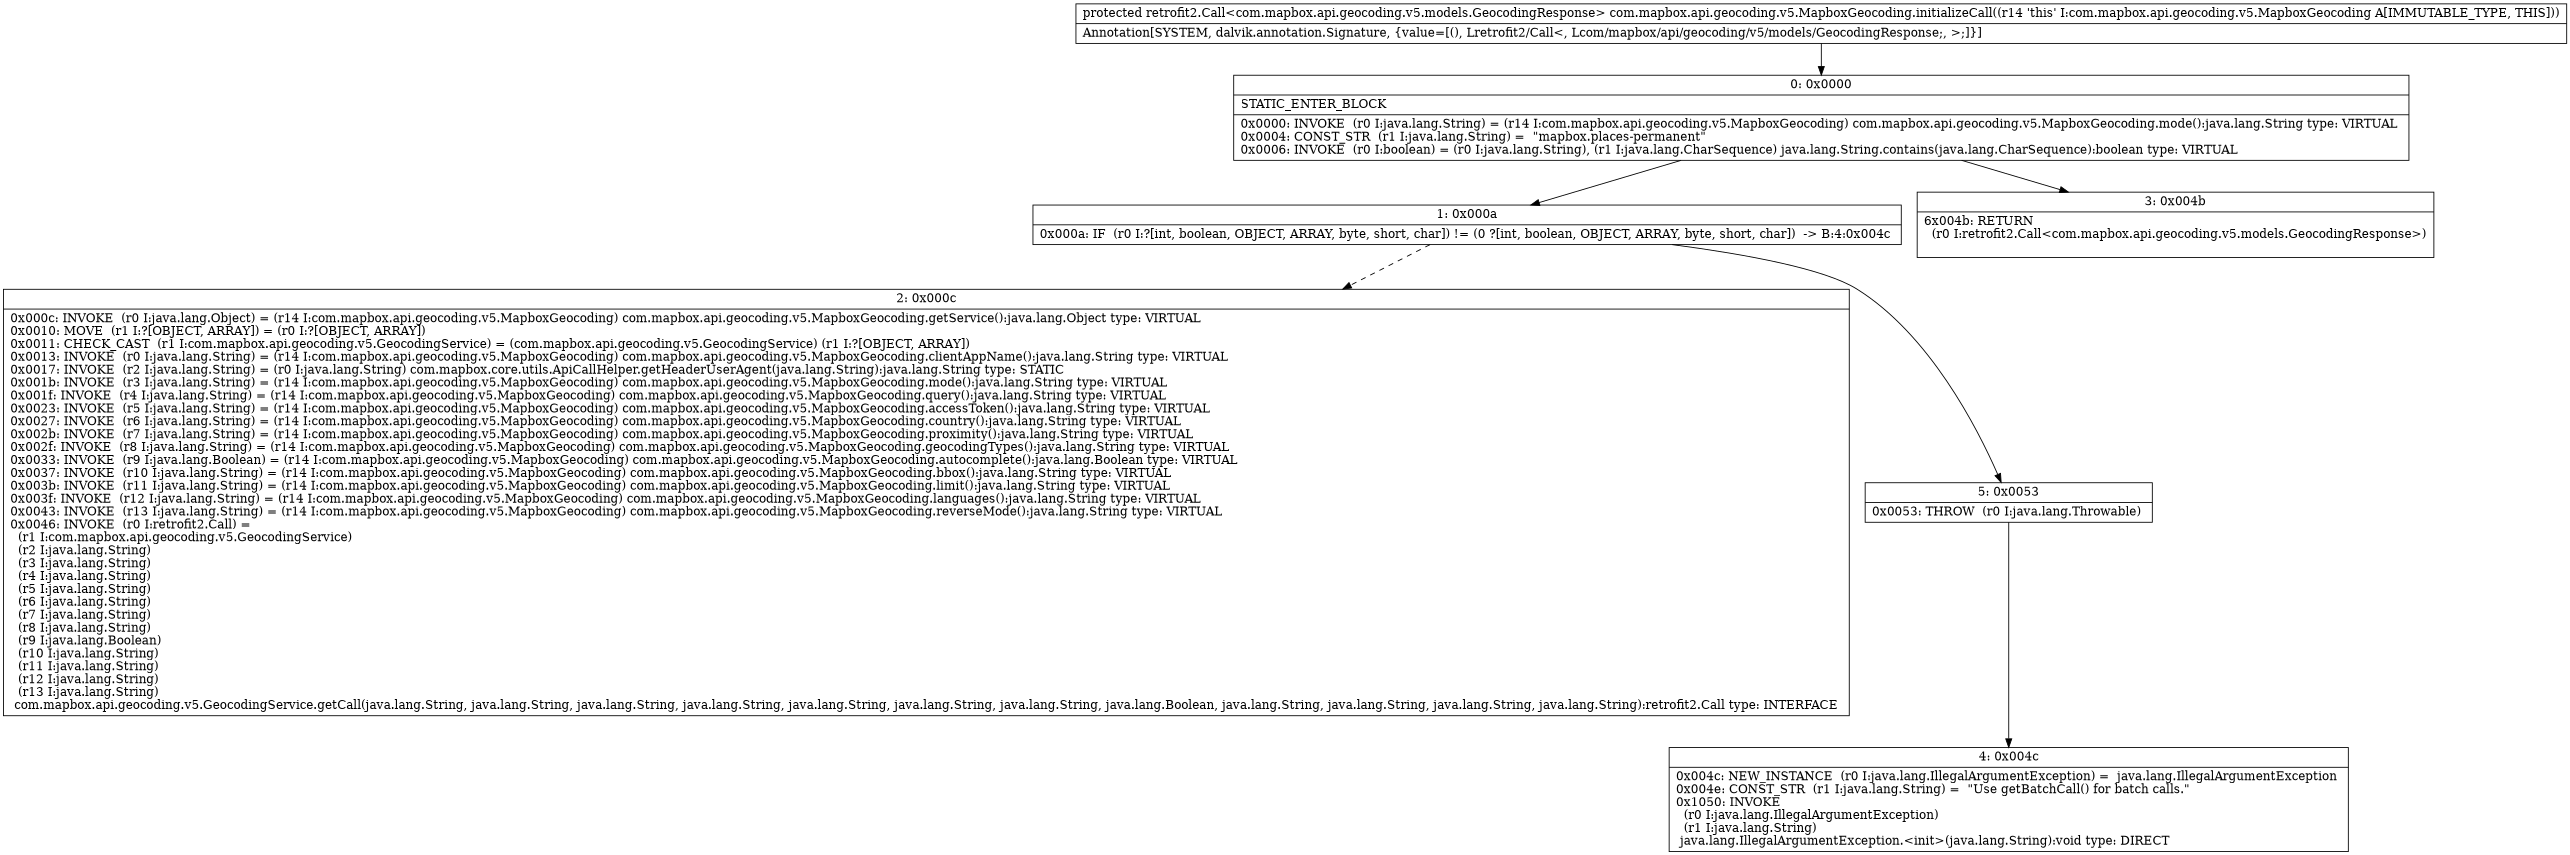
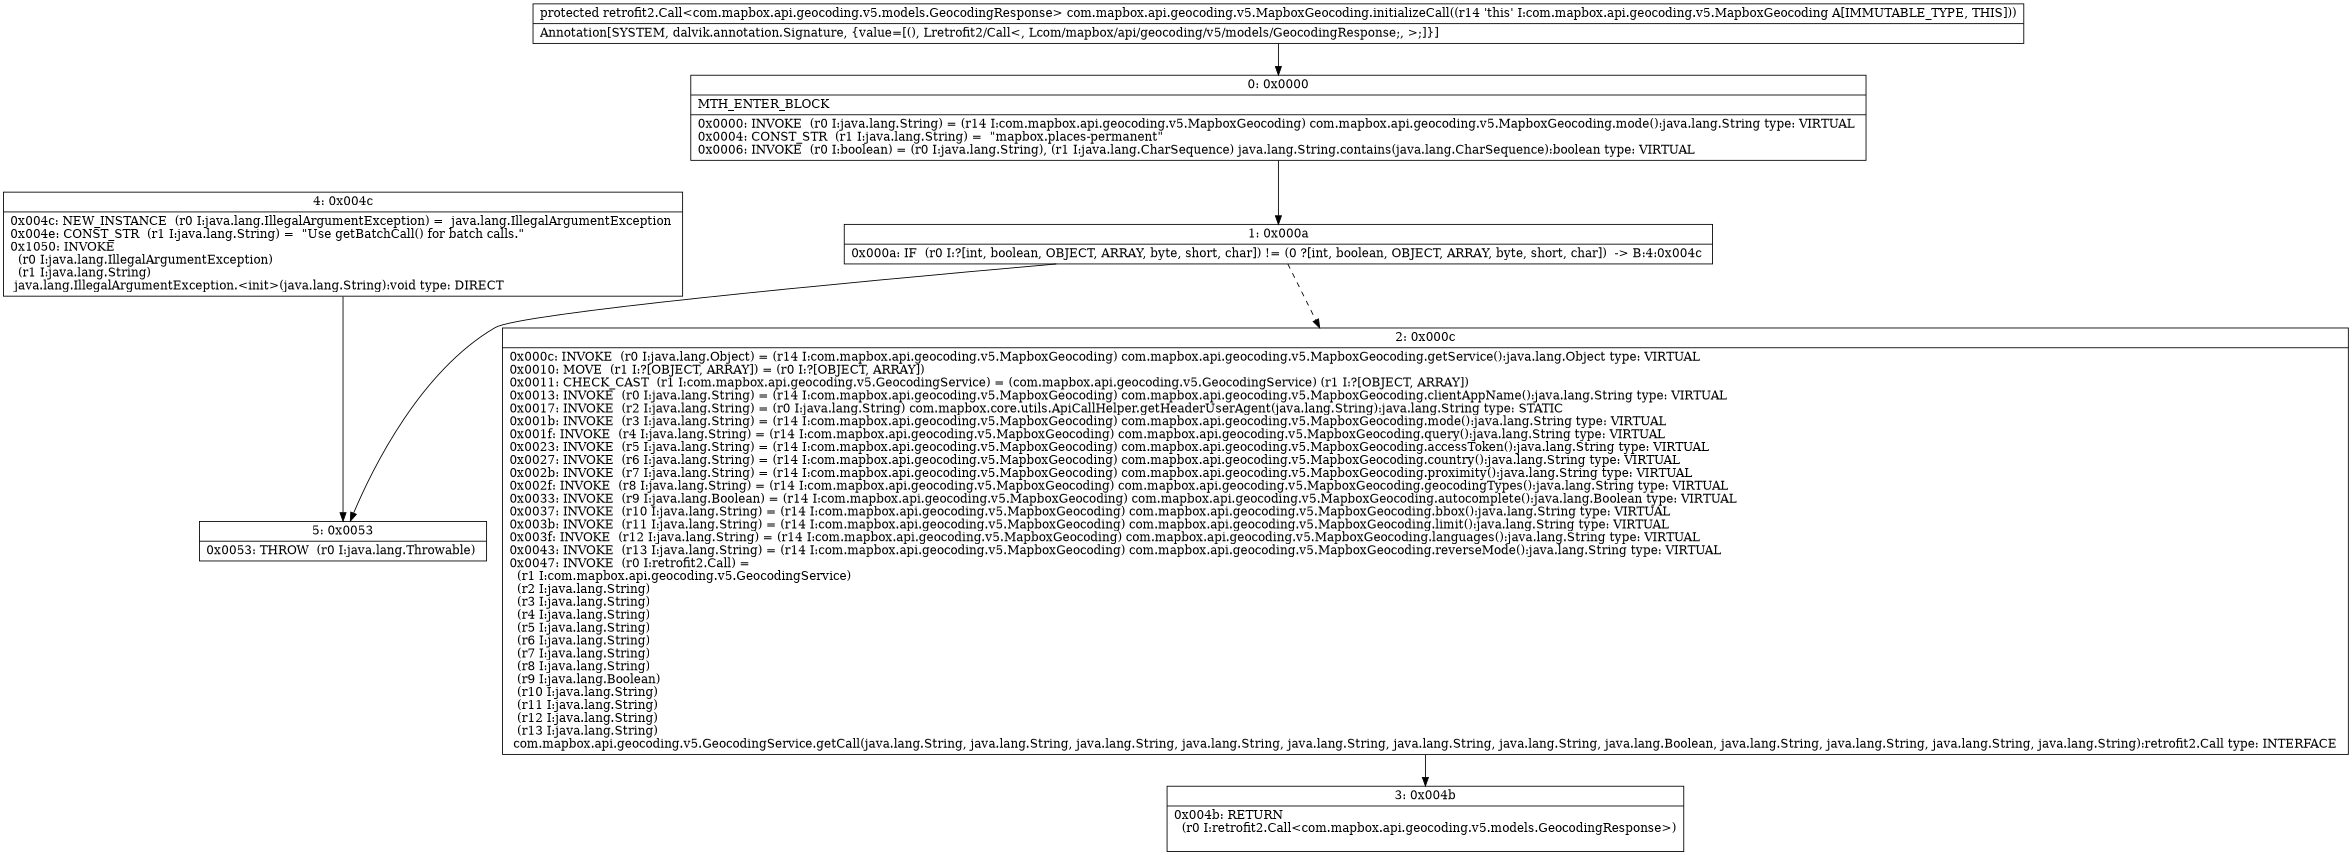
(1314, 104) -> (764, 104)
(2011, 175) -> (1425, 766)
(1983, 221) -> (1232, 815)
(133, 525) -> (632, 564)
(2009, 630) -> (343, 404)
